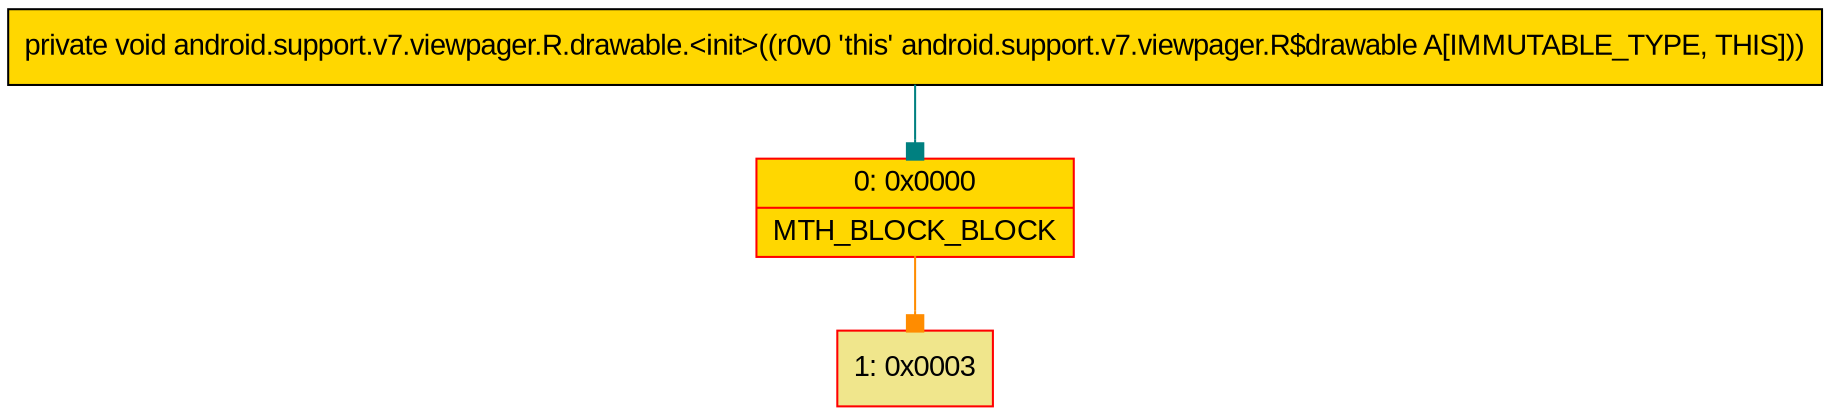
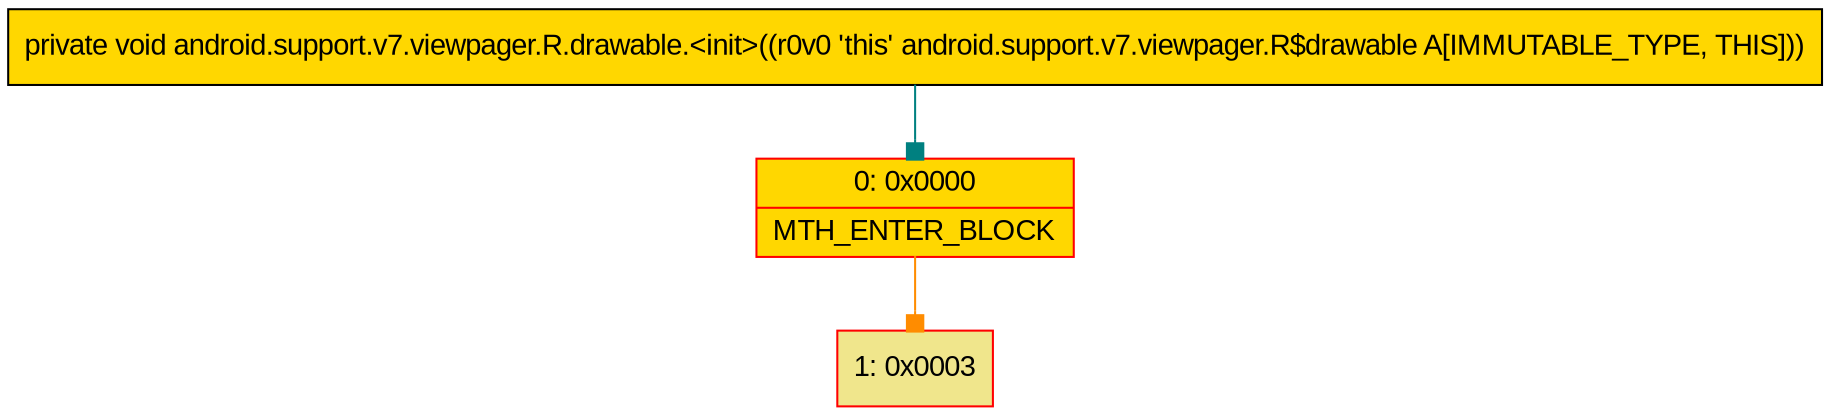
(915, 231) -> (914, 231)
